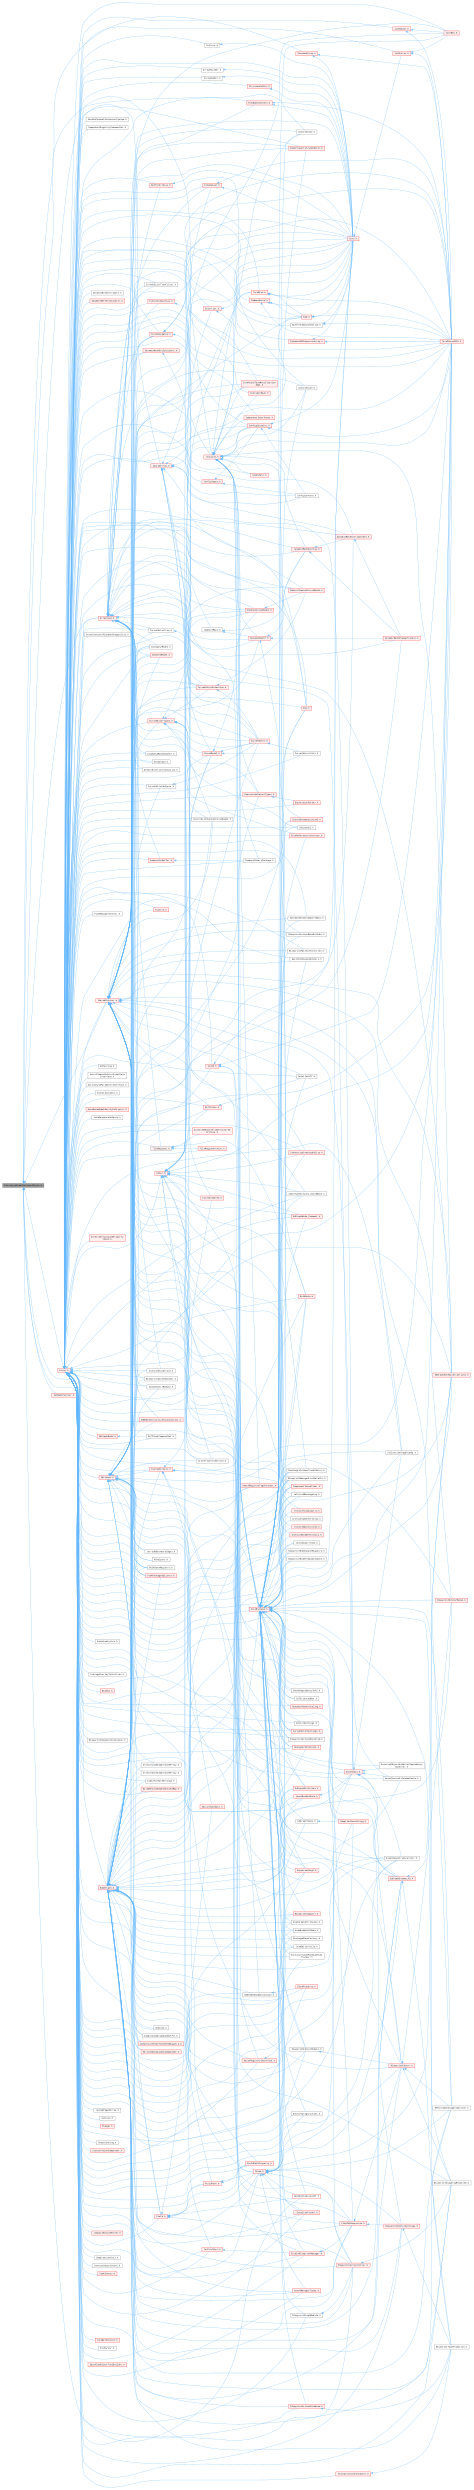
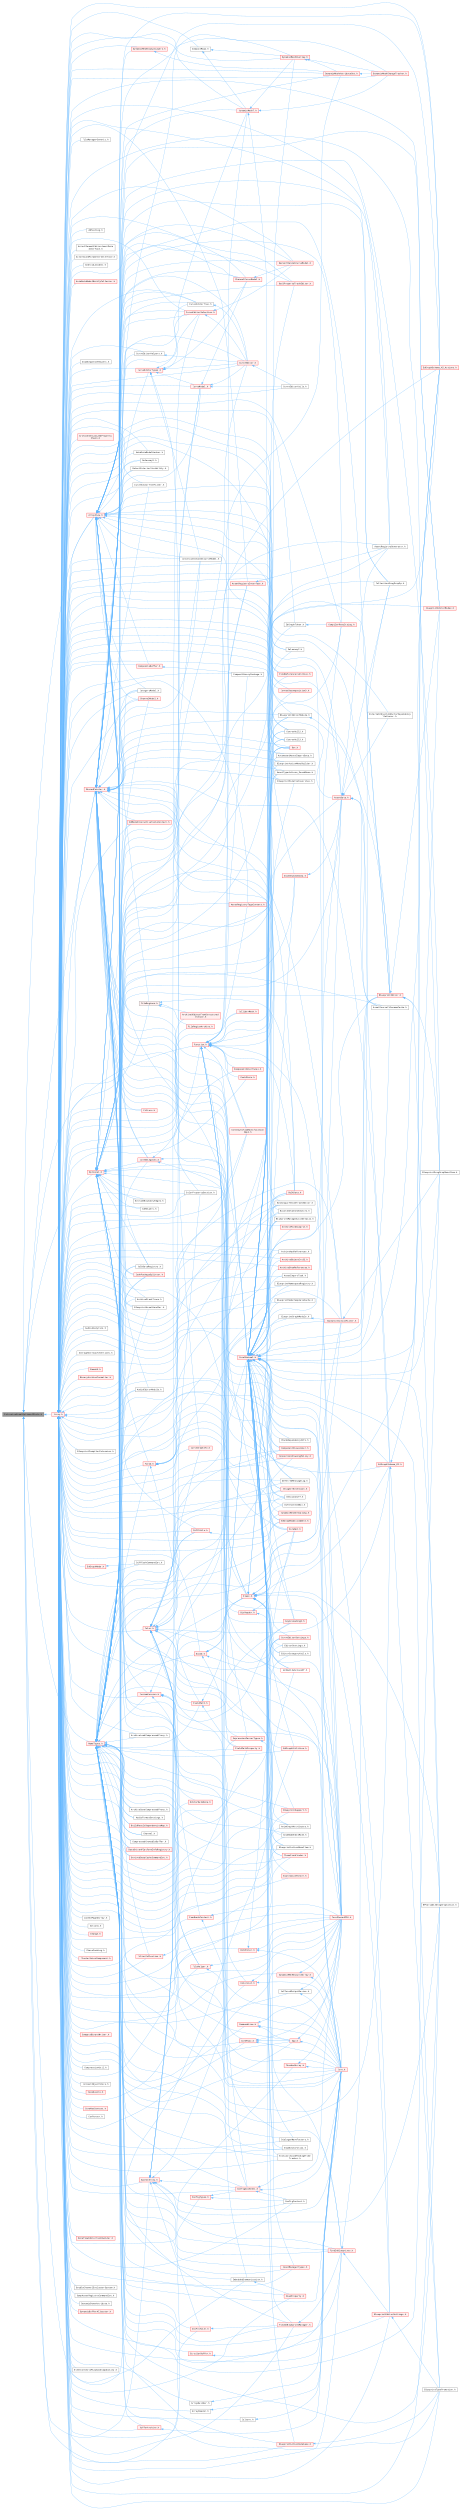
(378, 145) -> (324, 1988)
(206, 764) -> (174, 325)
(64, 1395) -> none
(435, 2429) -> (72, 2487)
